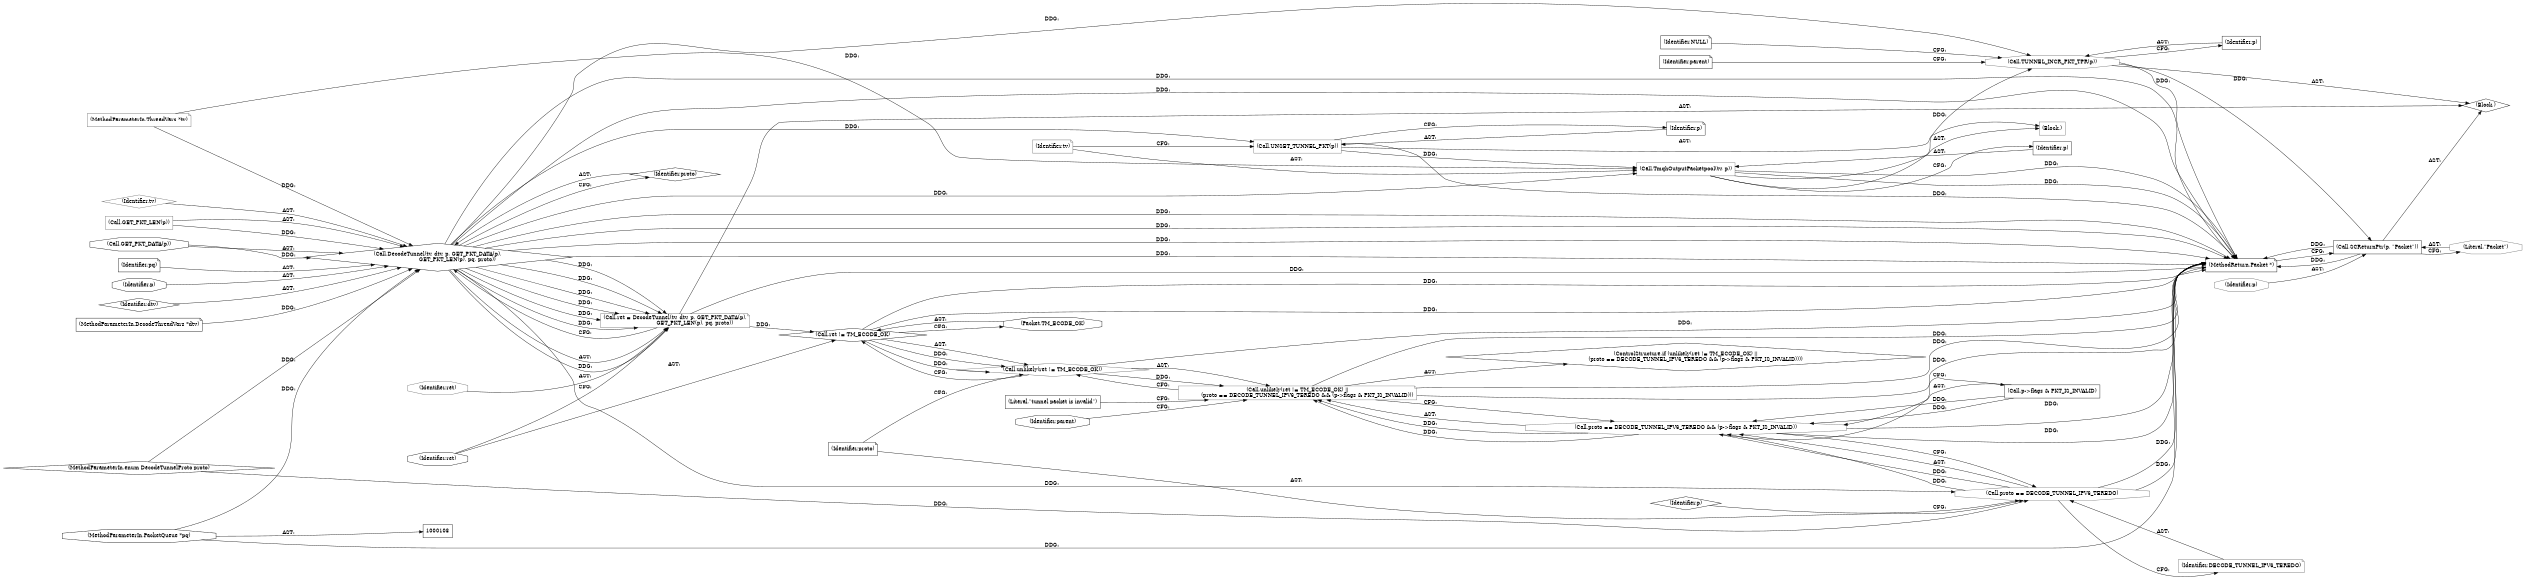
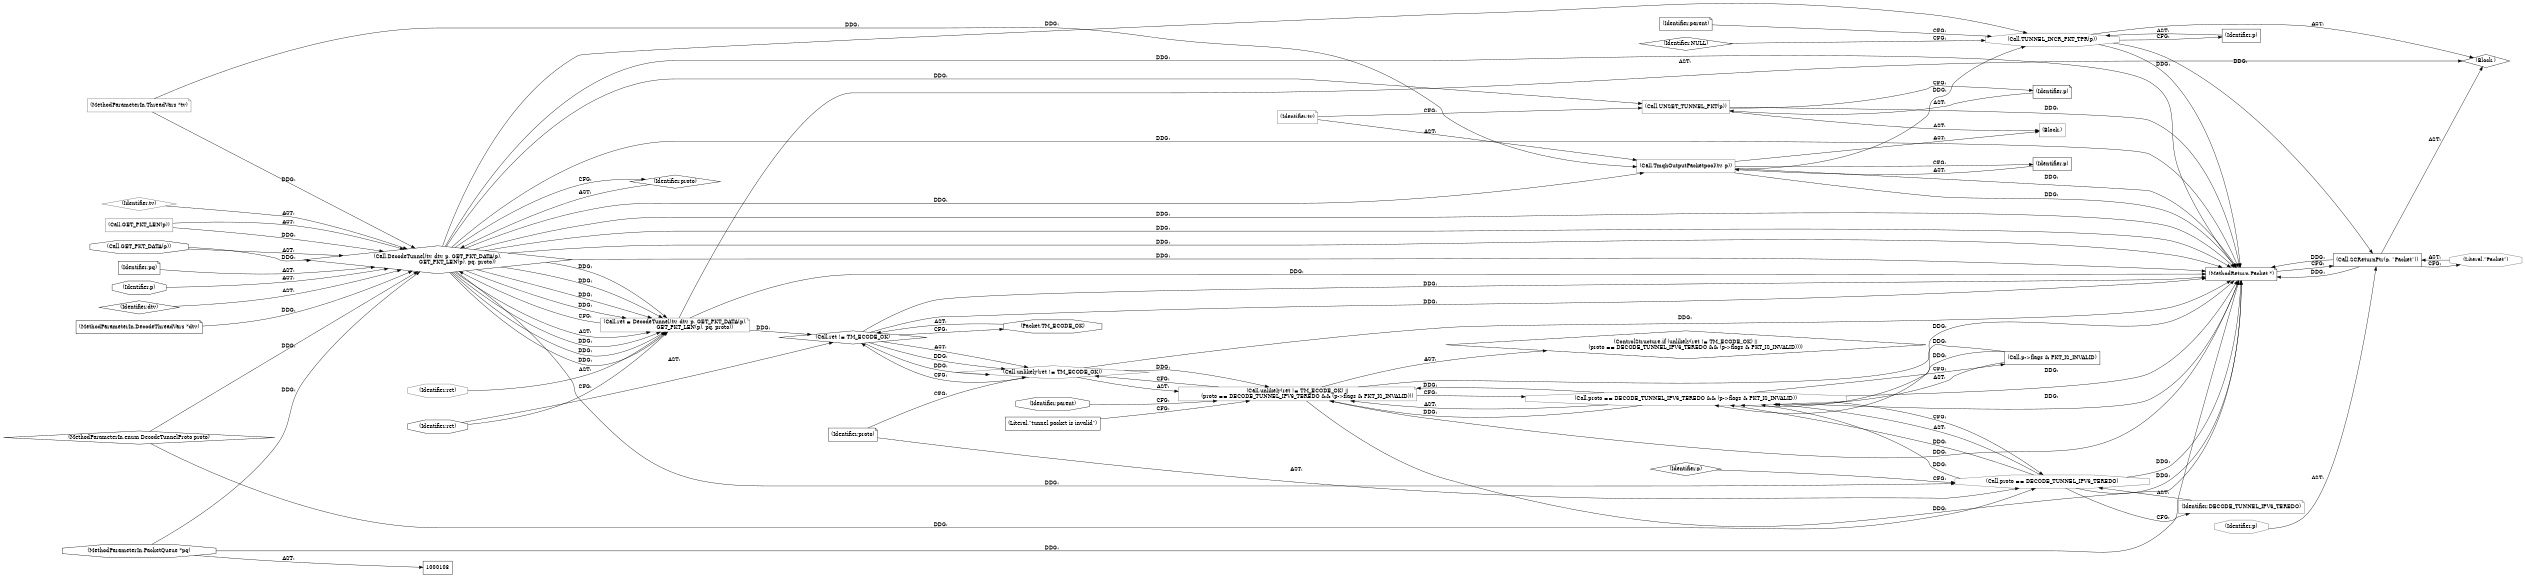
(1686, 42) -> (1686, 44)
(1487, 161) -> none
